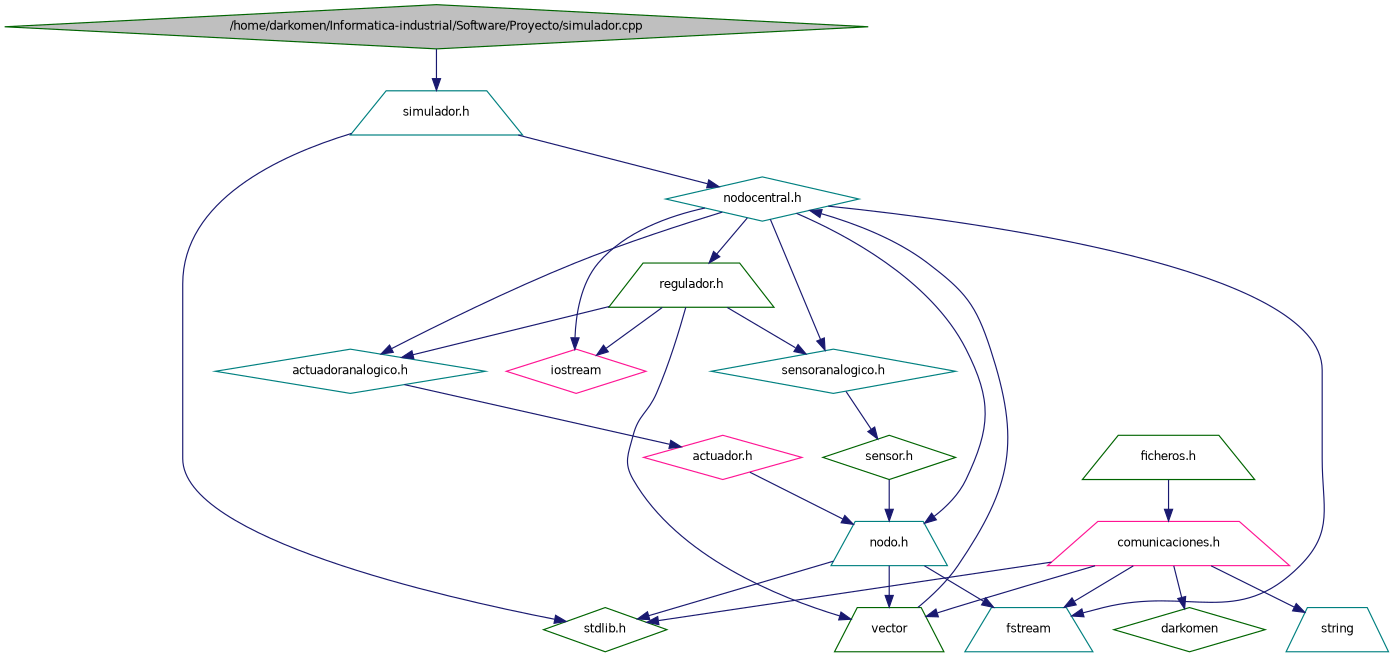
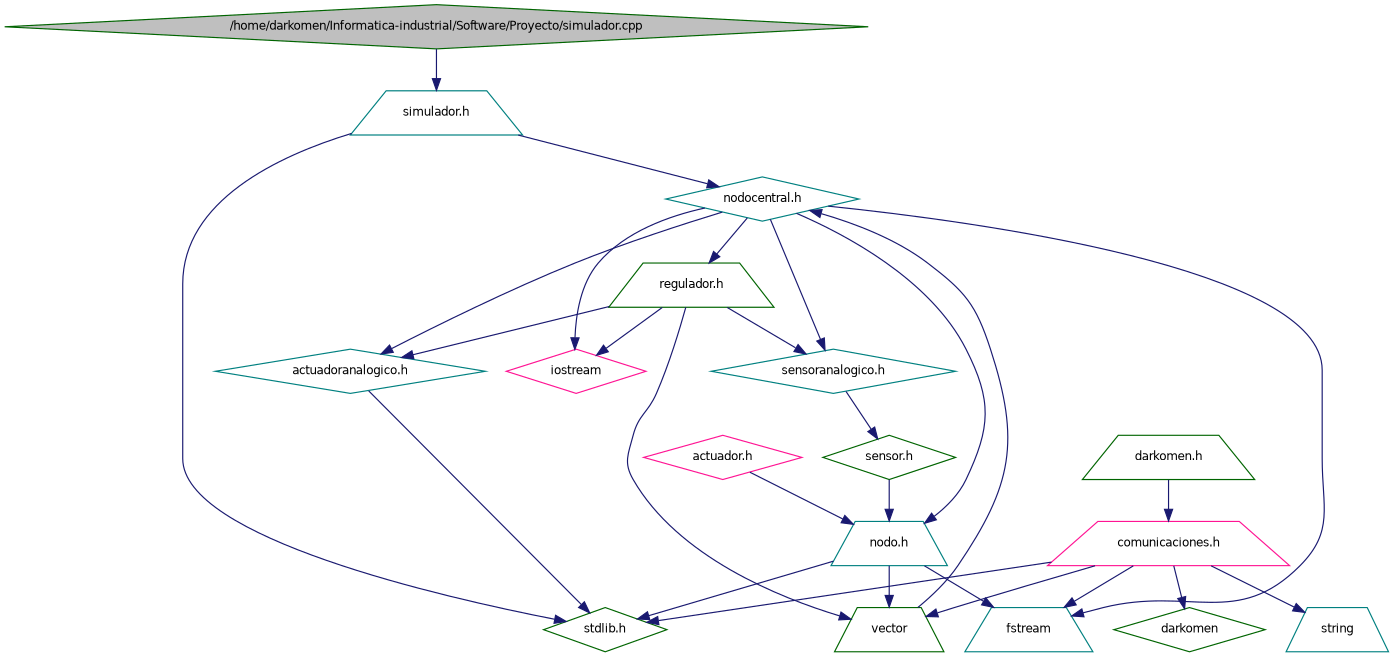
(537, 414) -> (475, 498)
(1169, 457) -> (1169, 457)
